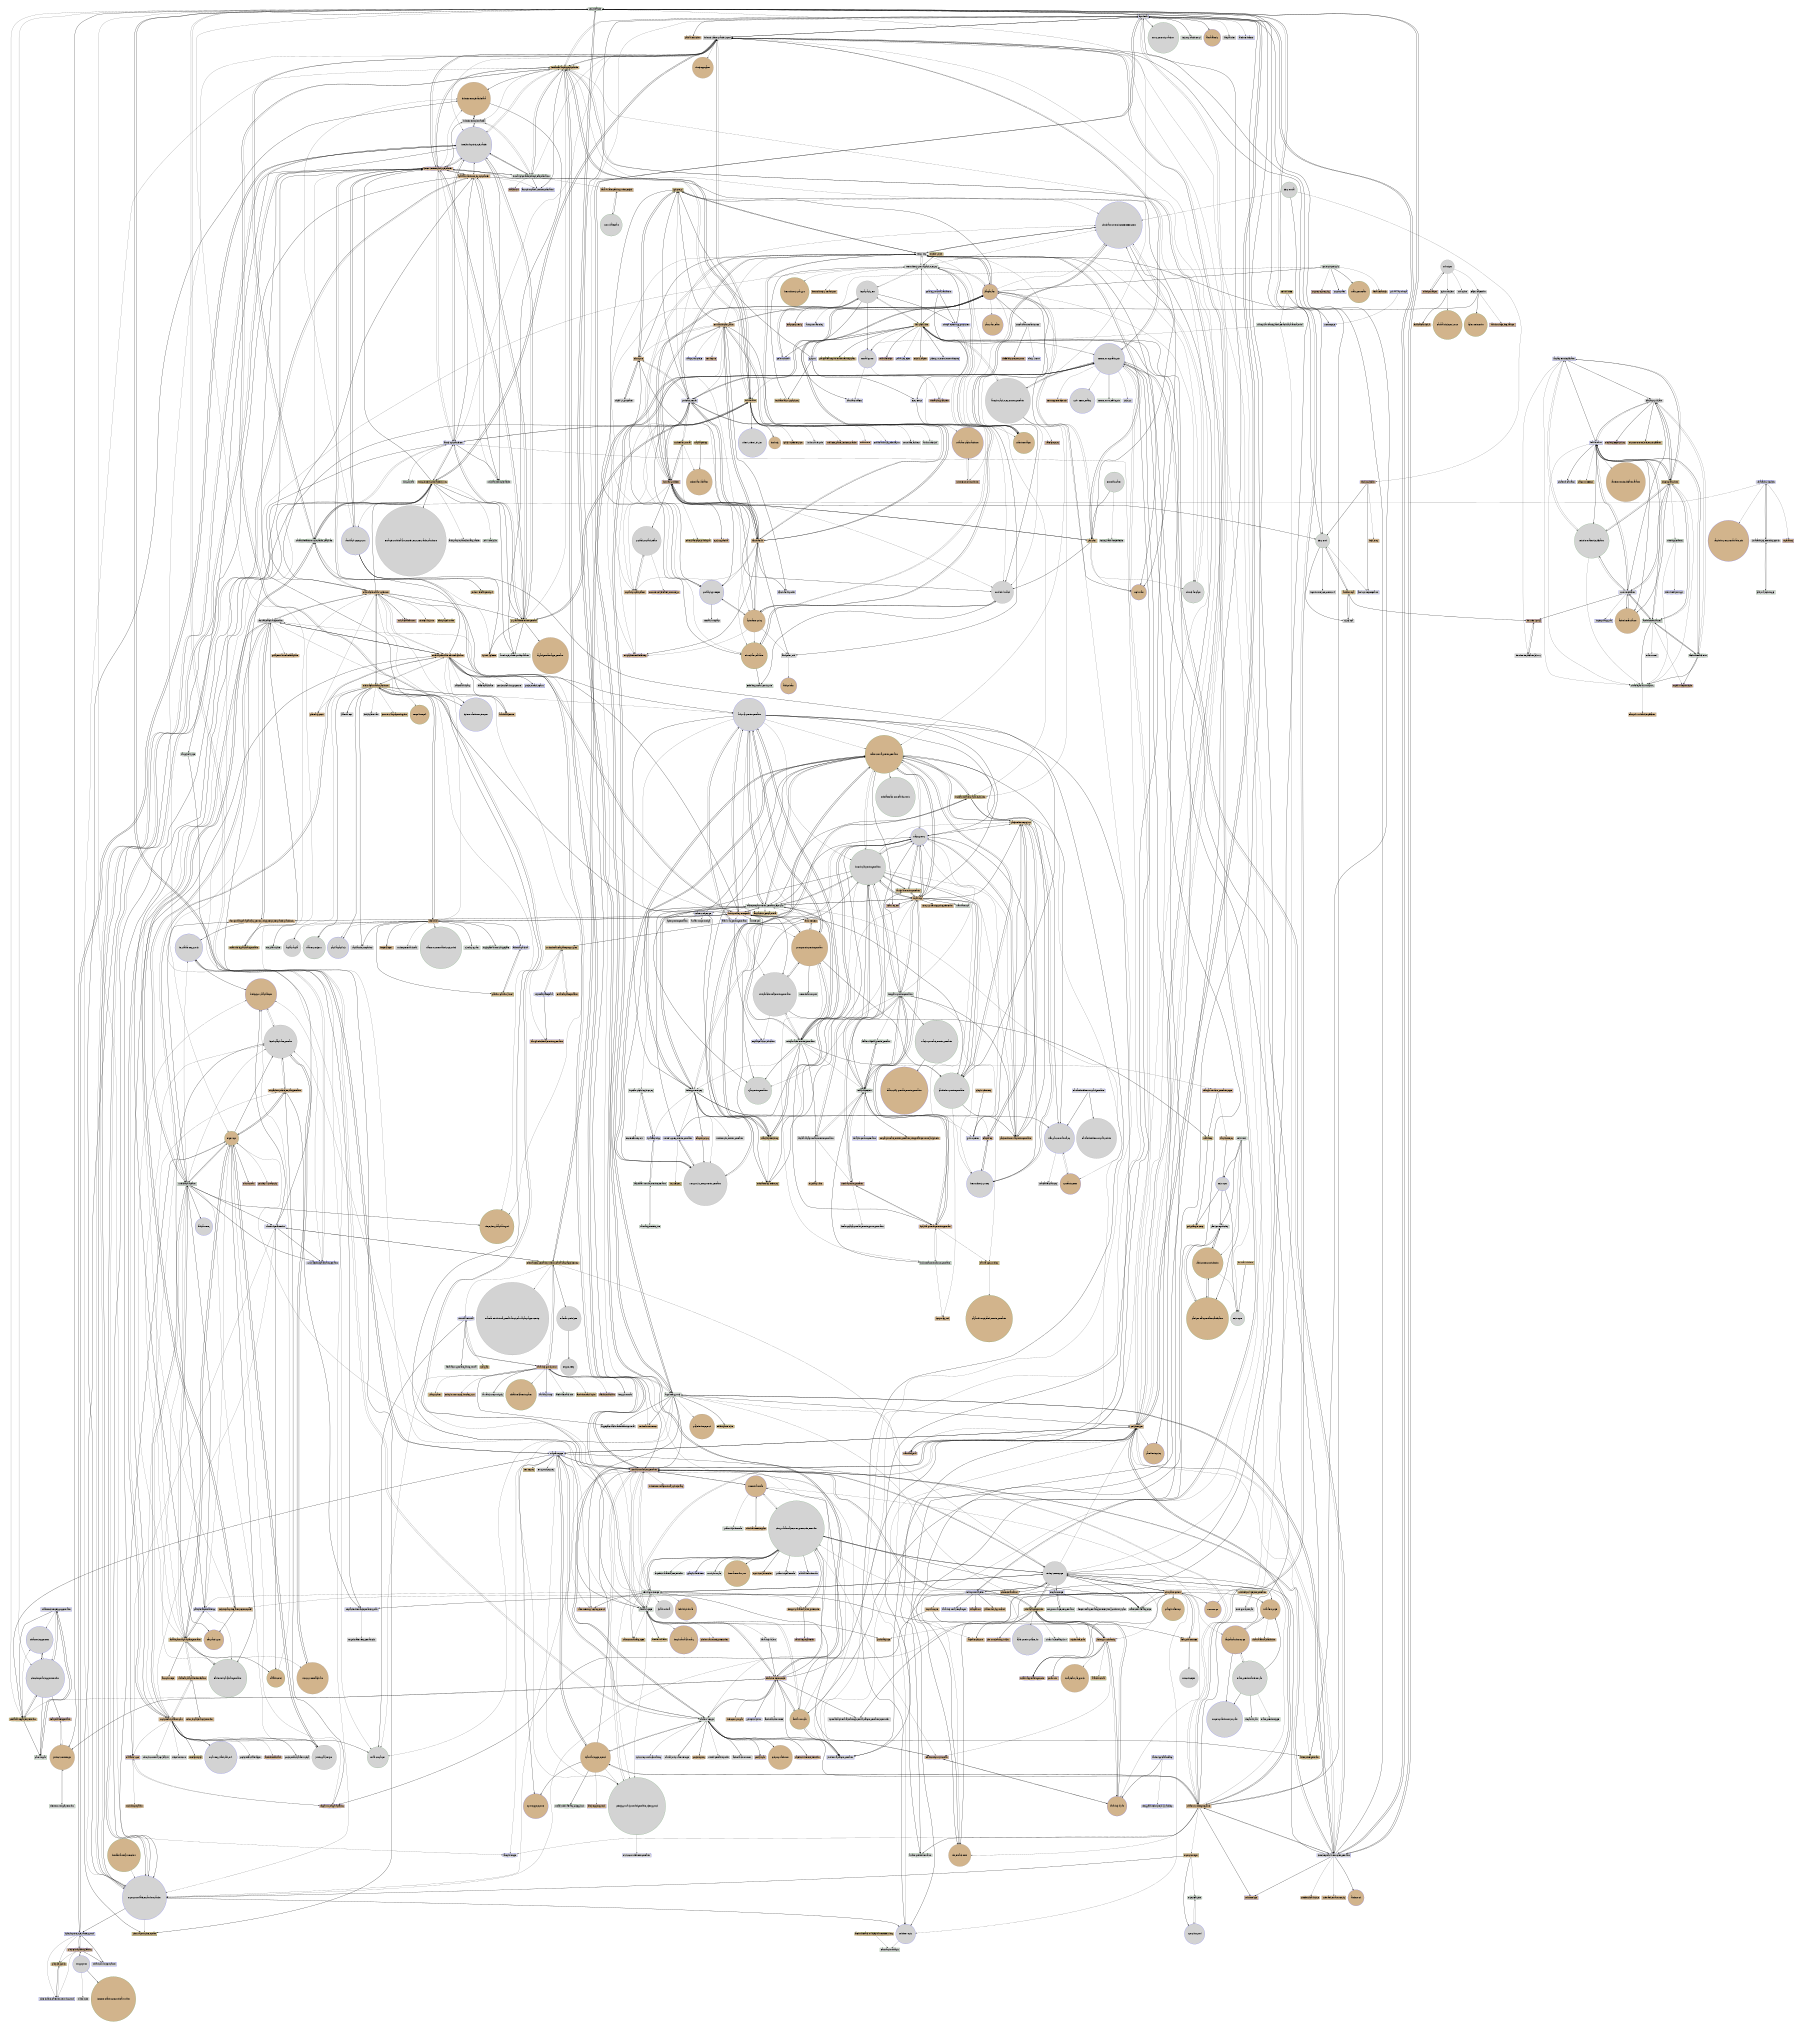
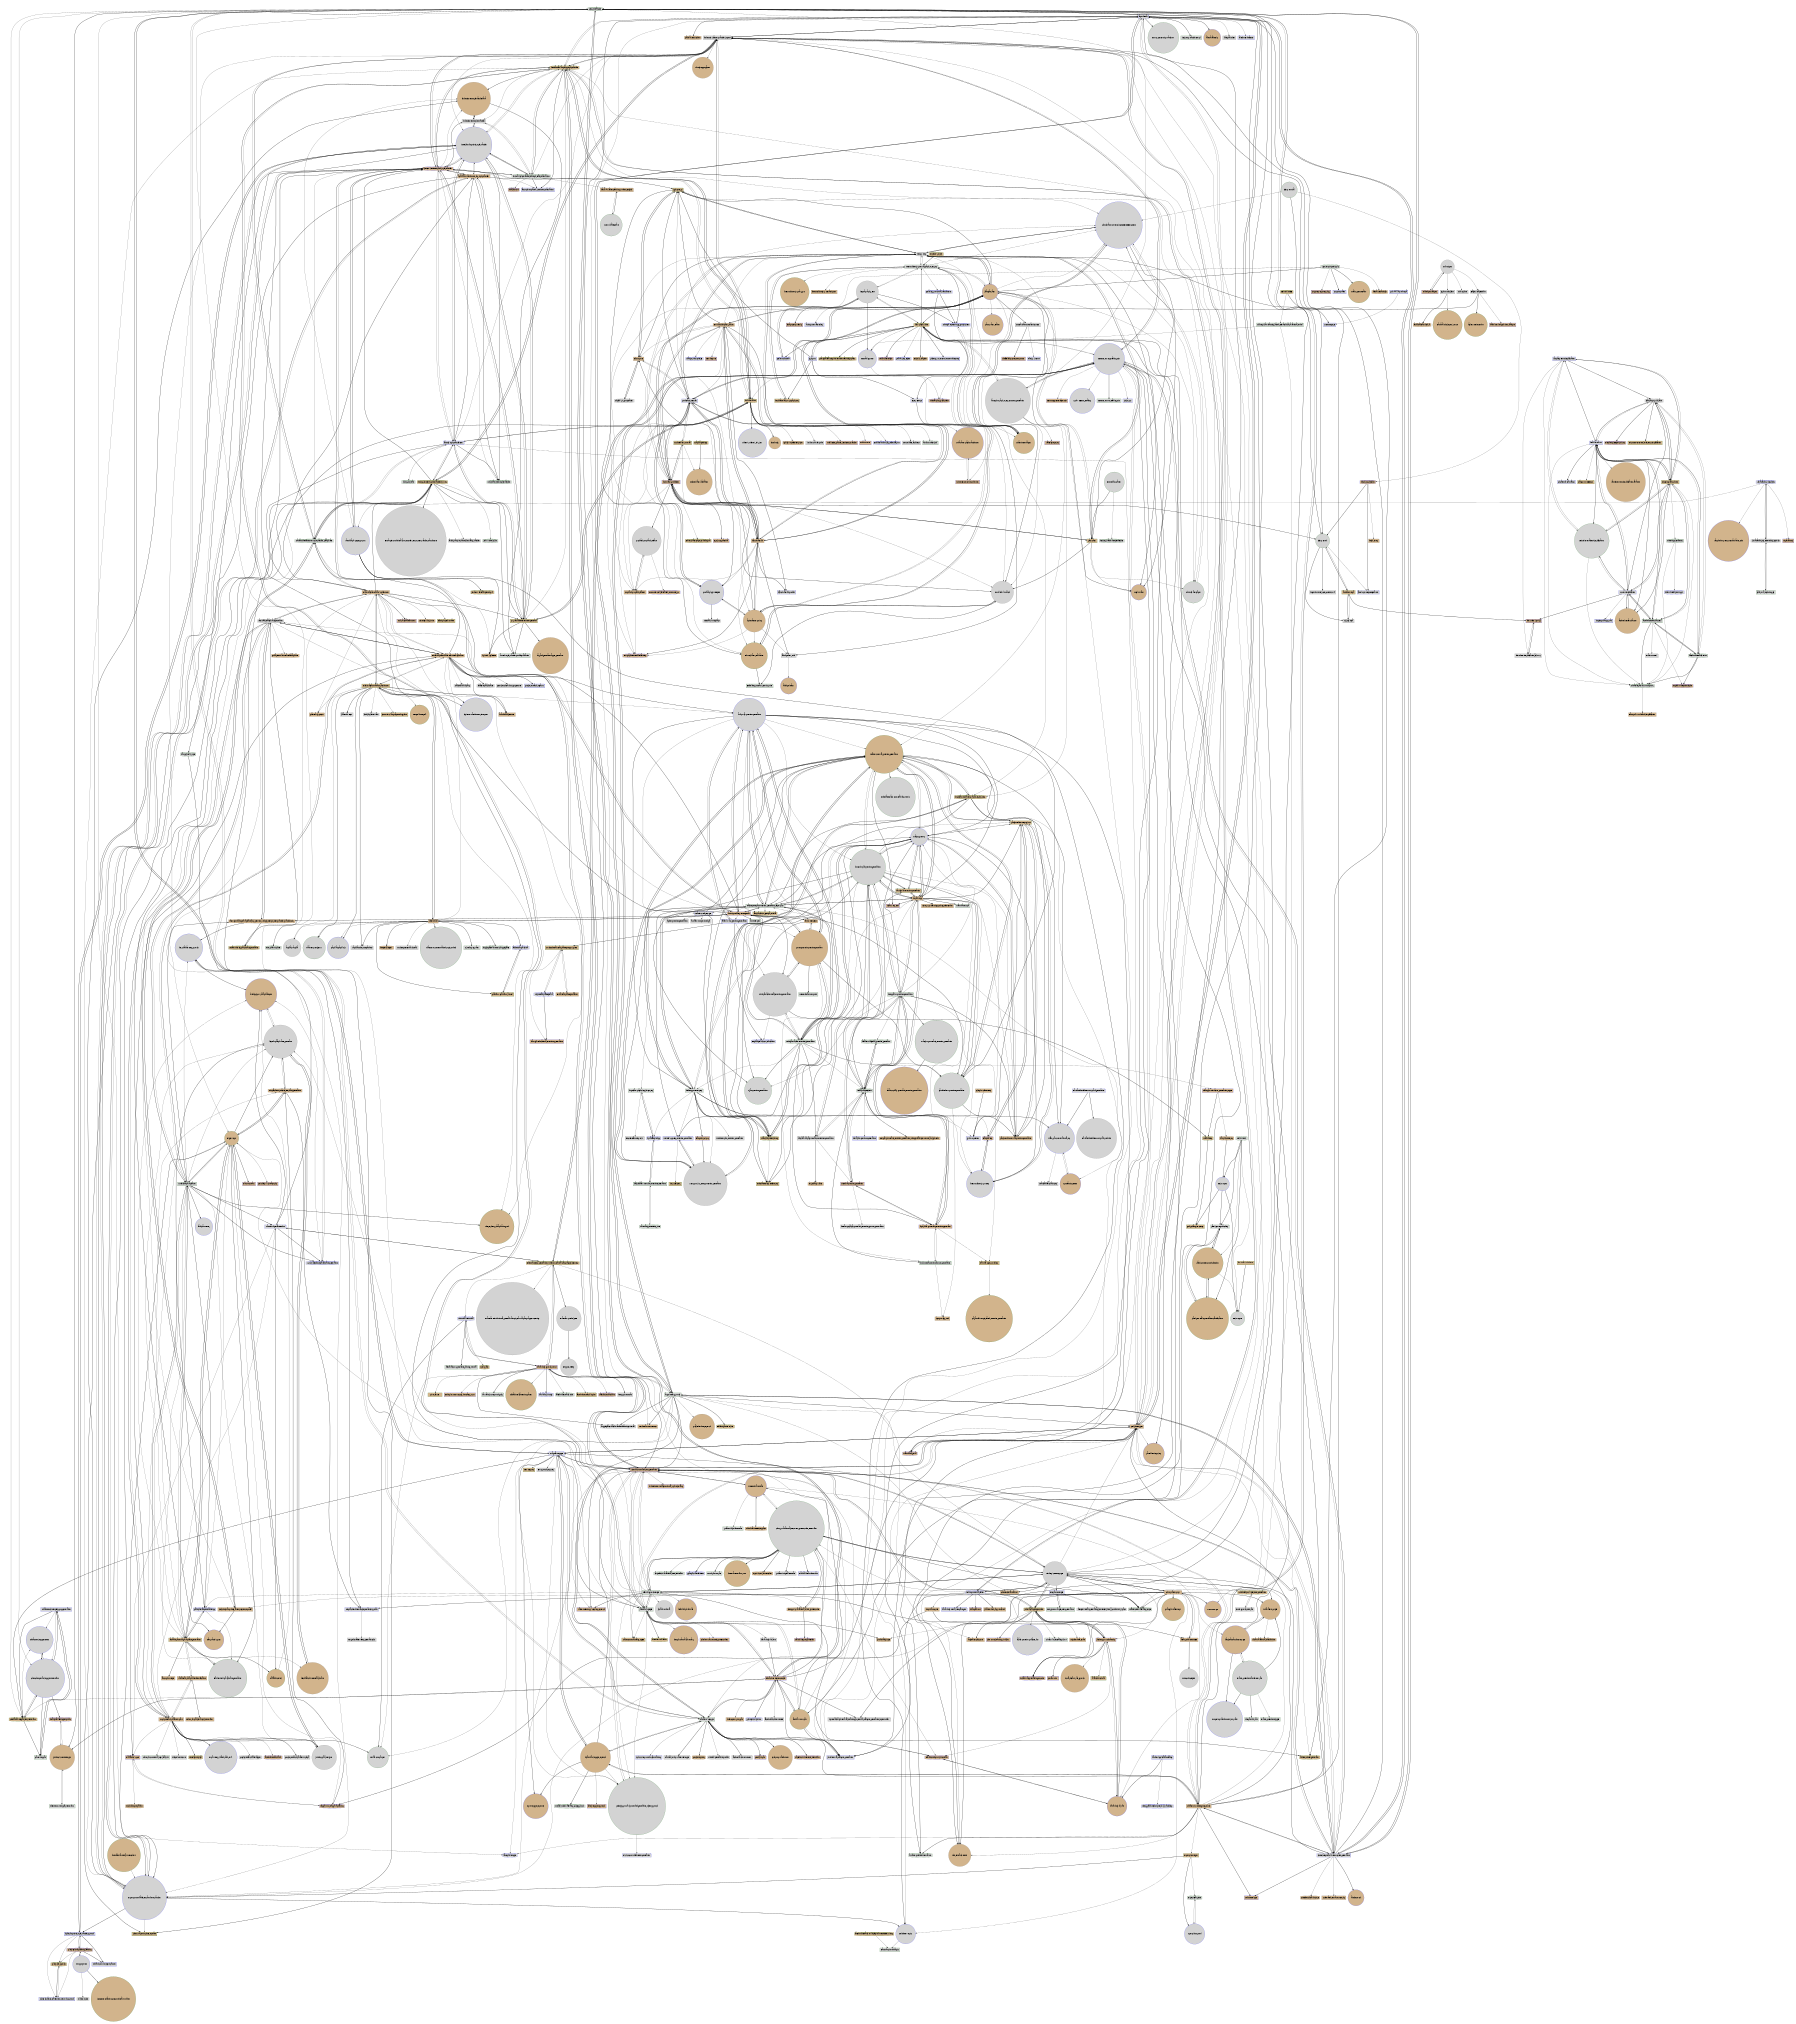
(1503, 325) -> (1503, 325)
(854, 401) -> none
(636, 497) -> (661, 499)
(1190, 768) -> (586, 179)
(225, 822) -> (779, 277)
none -> (748, 926)
(435, 1395) -> (435, 1395)
(1173, 1592) -> (1173, 1592)
(1285, 1600) -> none
(313, 1678) -> (313, 1678)
(60, 1719) -> (60, 1719)
